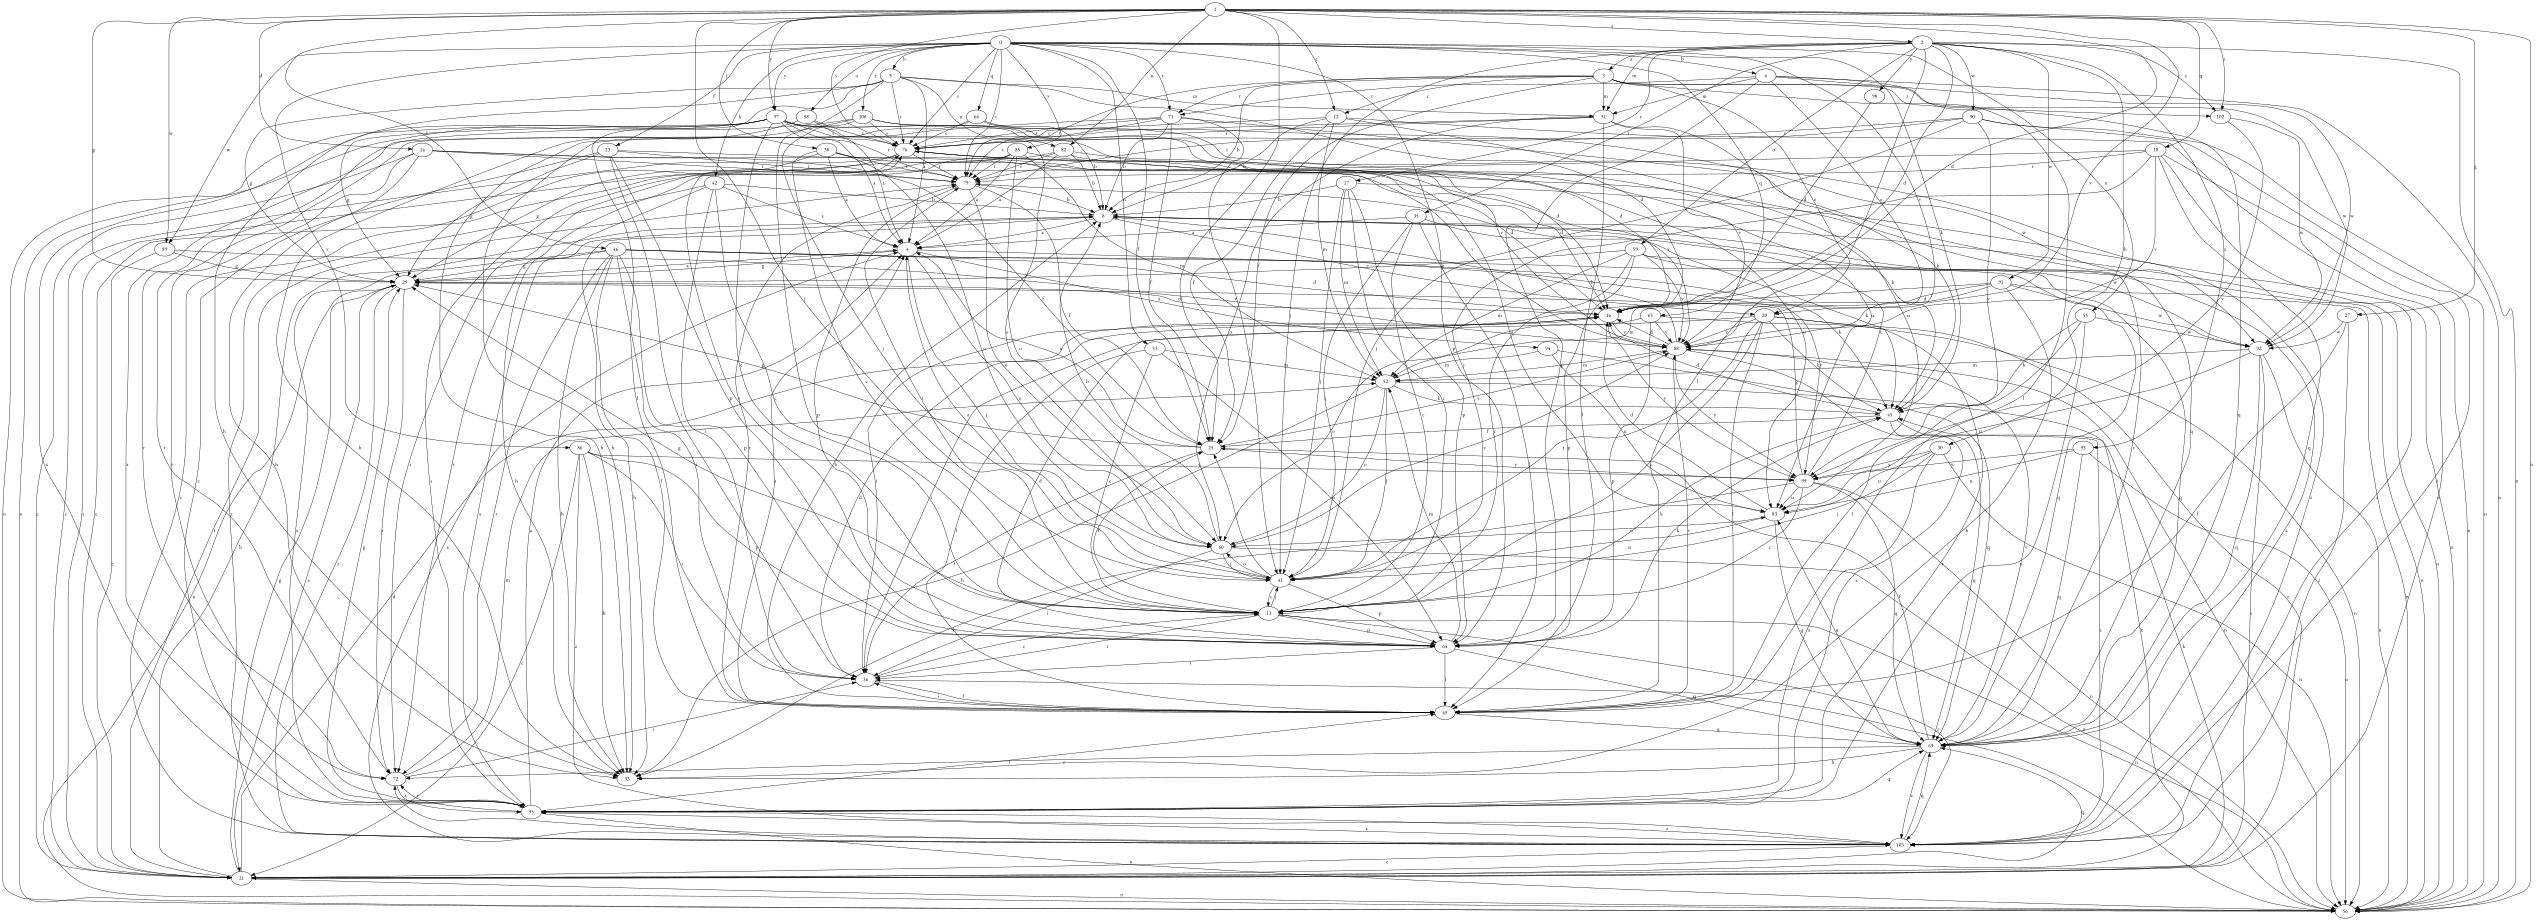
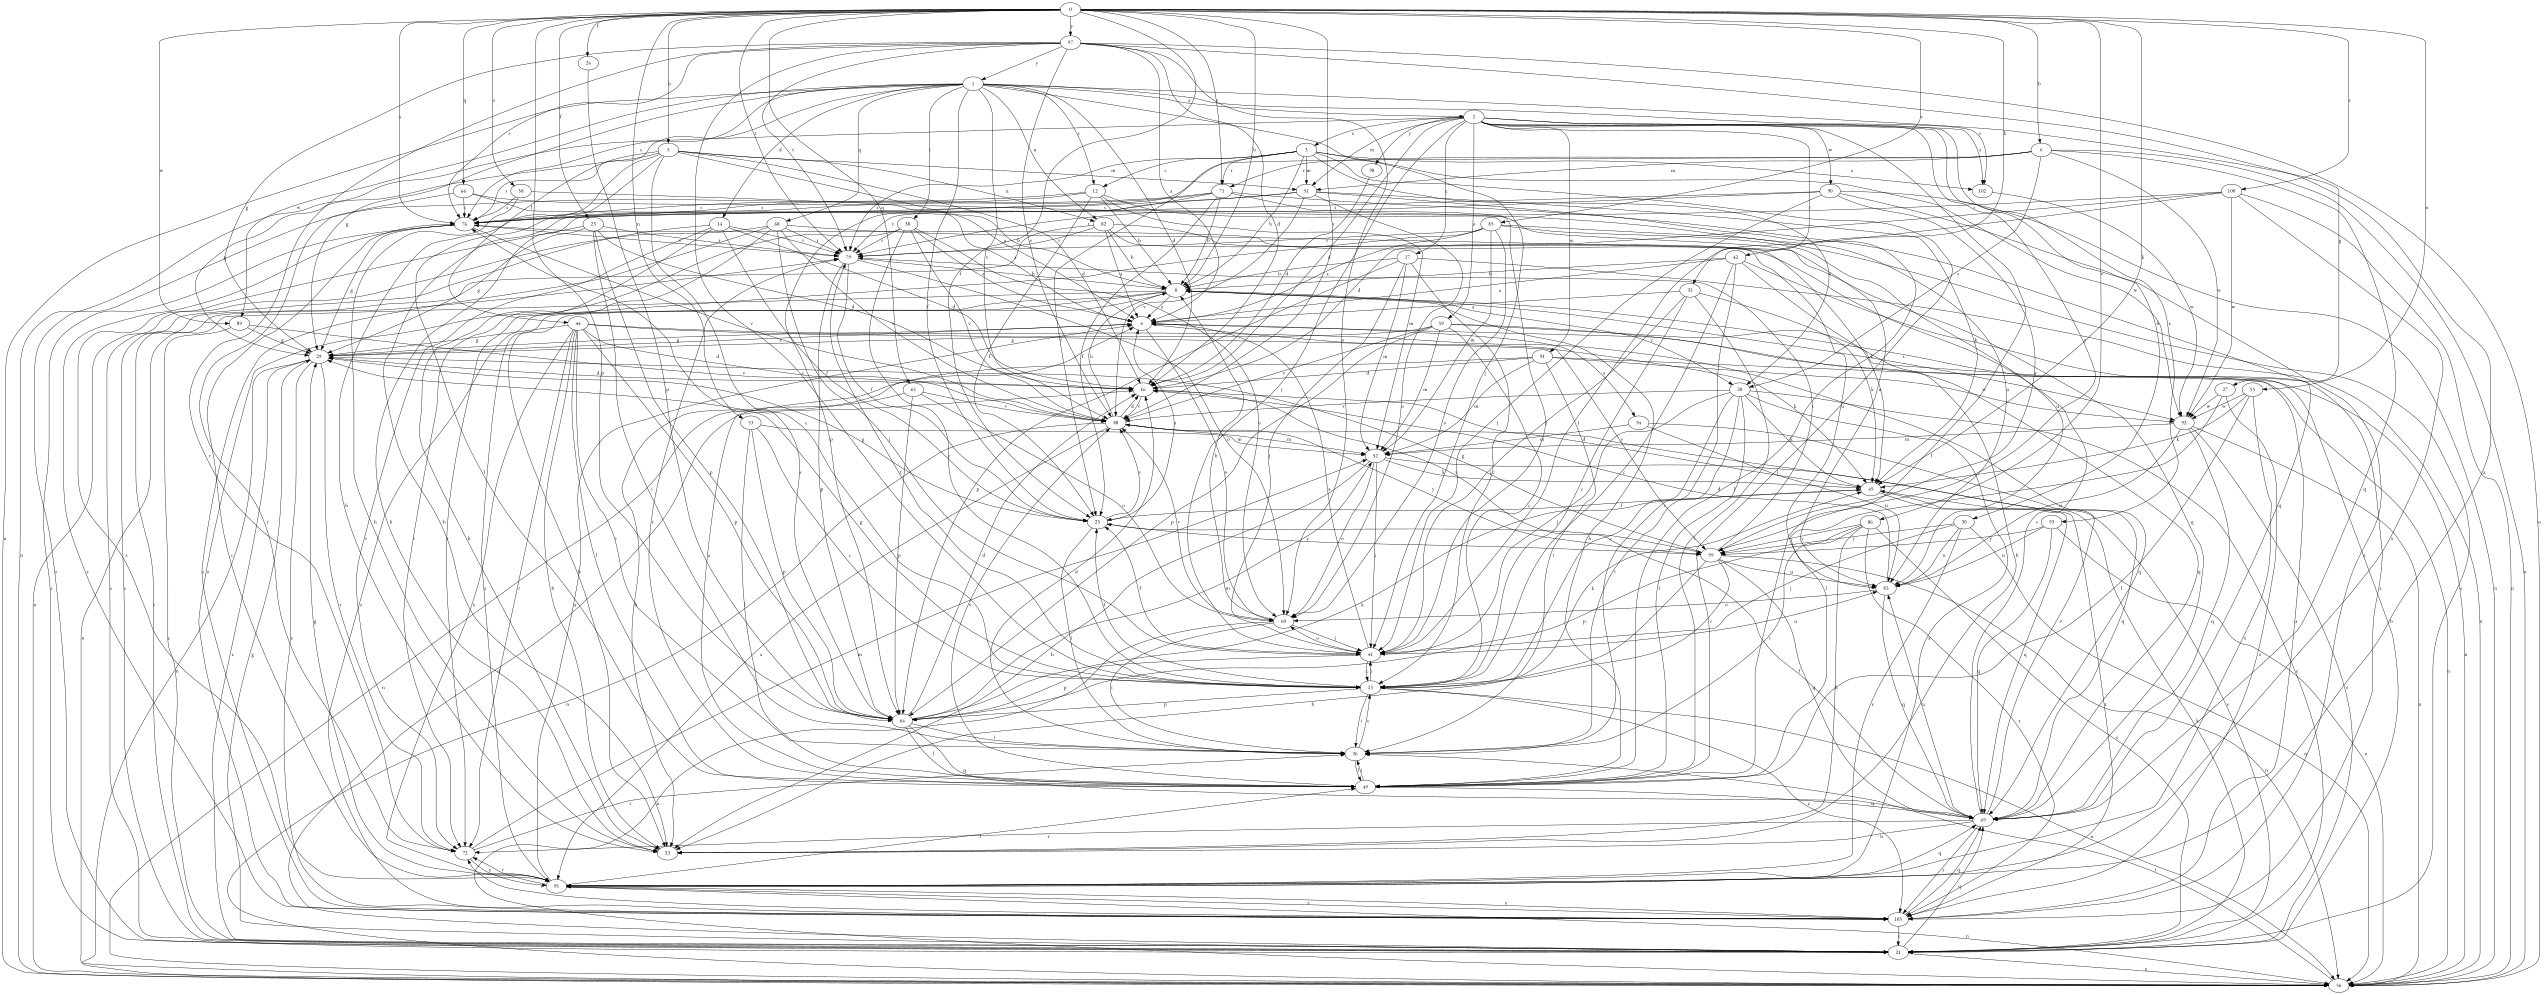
(951, 12) -> (1024, 62)
none -> (588, 63)
none -> (1255, 80)
(2156, 150) -> (777, 224)
(616, 249) -> (578, 323)
(2115, 282) -> (1904, 357)
(2123, 375) -> (2049, 279)
(1049, 472) -> none
